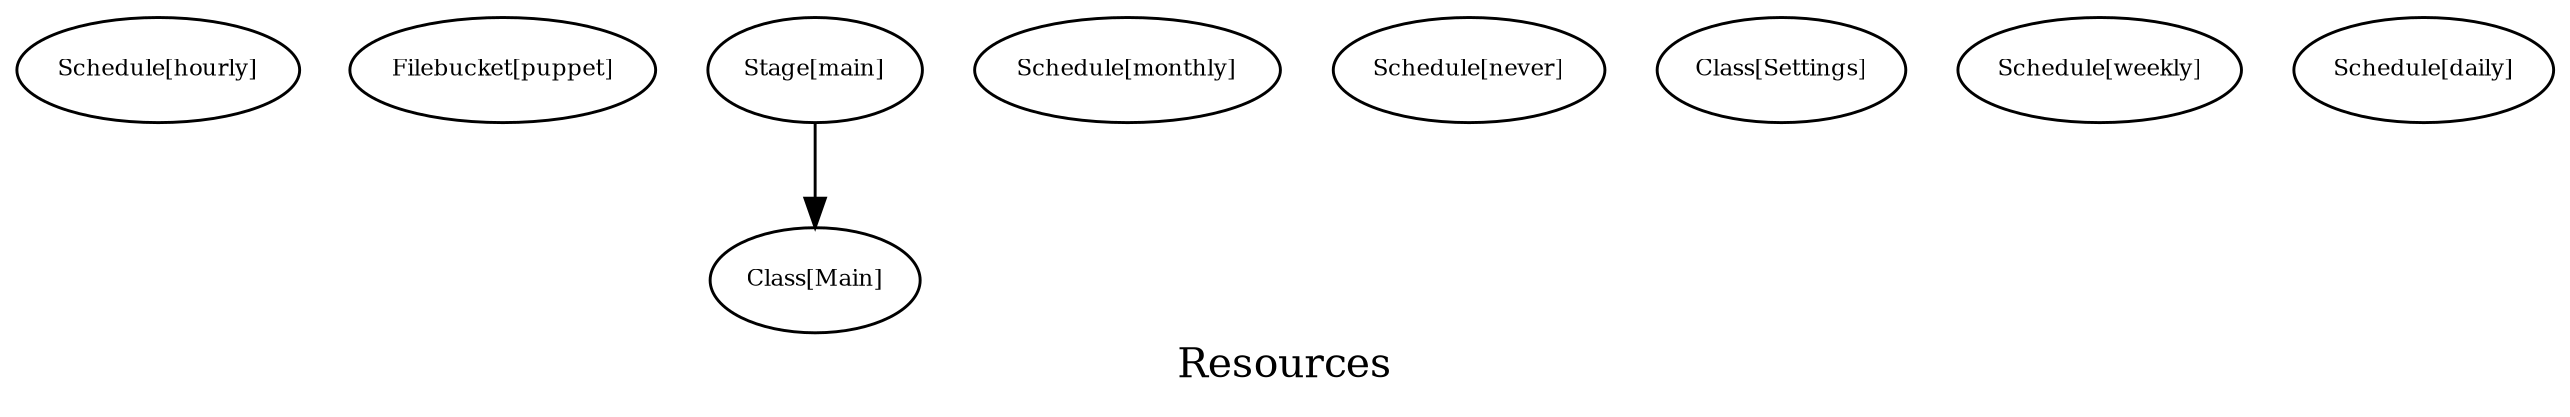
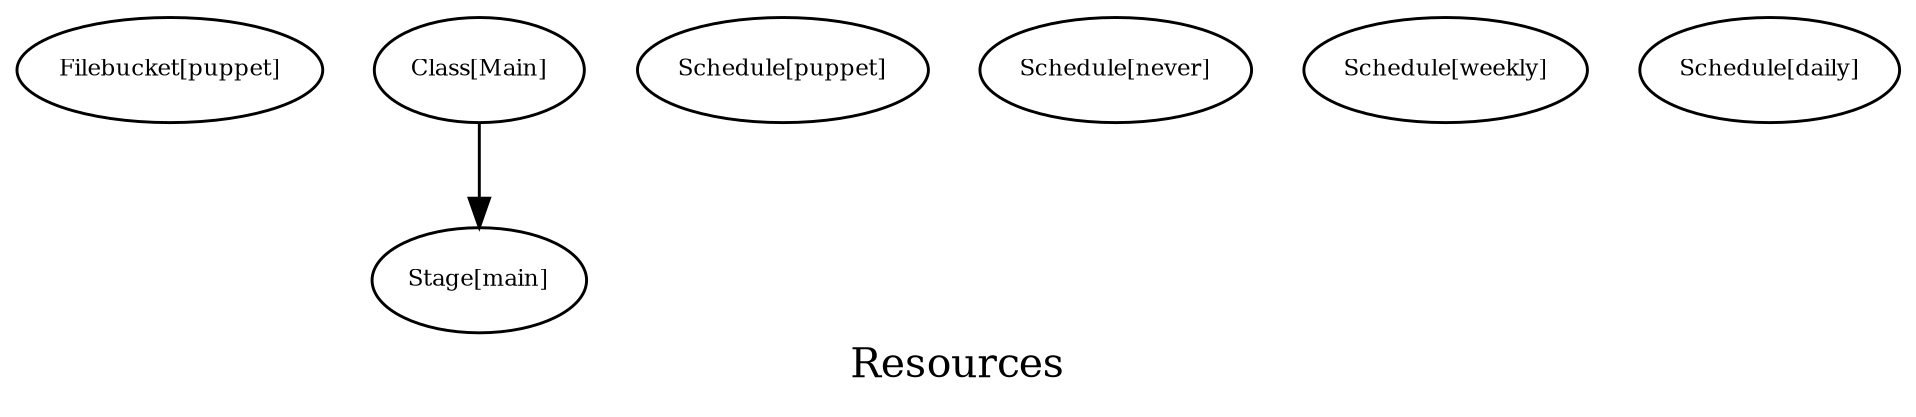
(158, 70) -> none
none -> (783, 70)
(1128, 70) -> none
(1781, 70) -> none
(815, 161) -> (479, 161)
